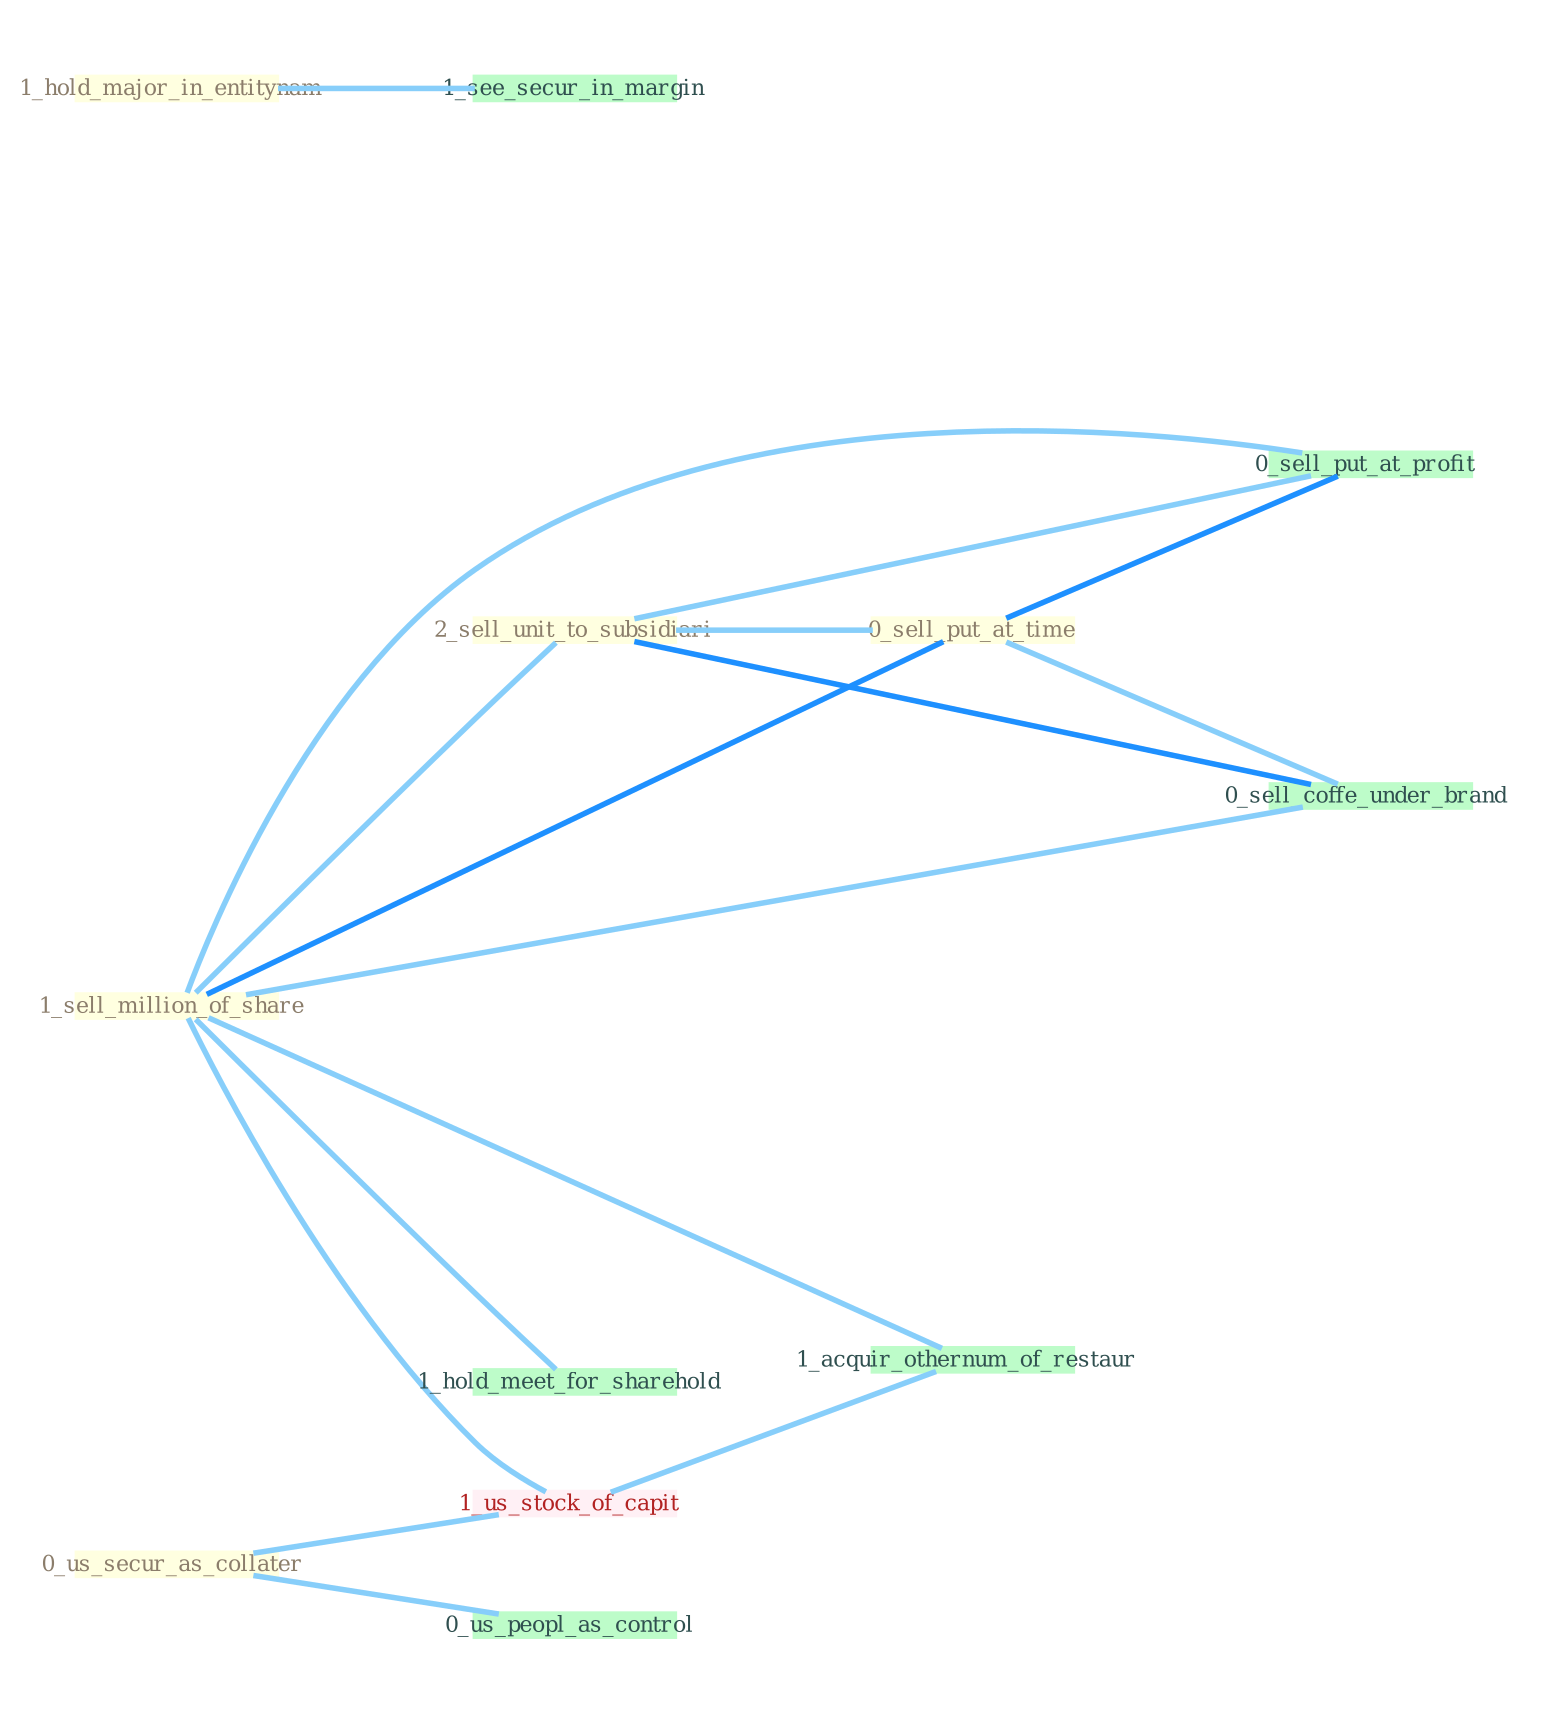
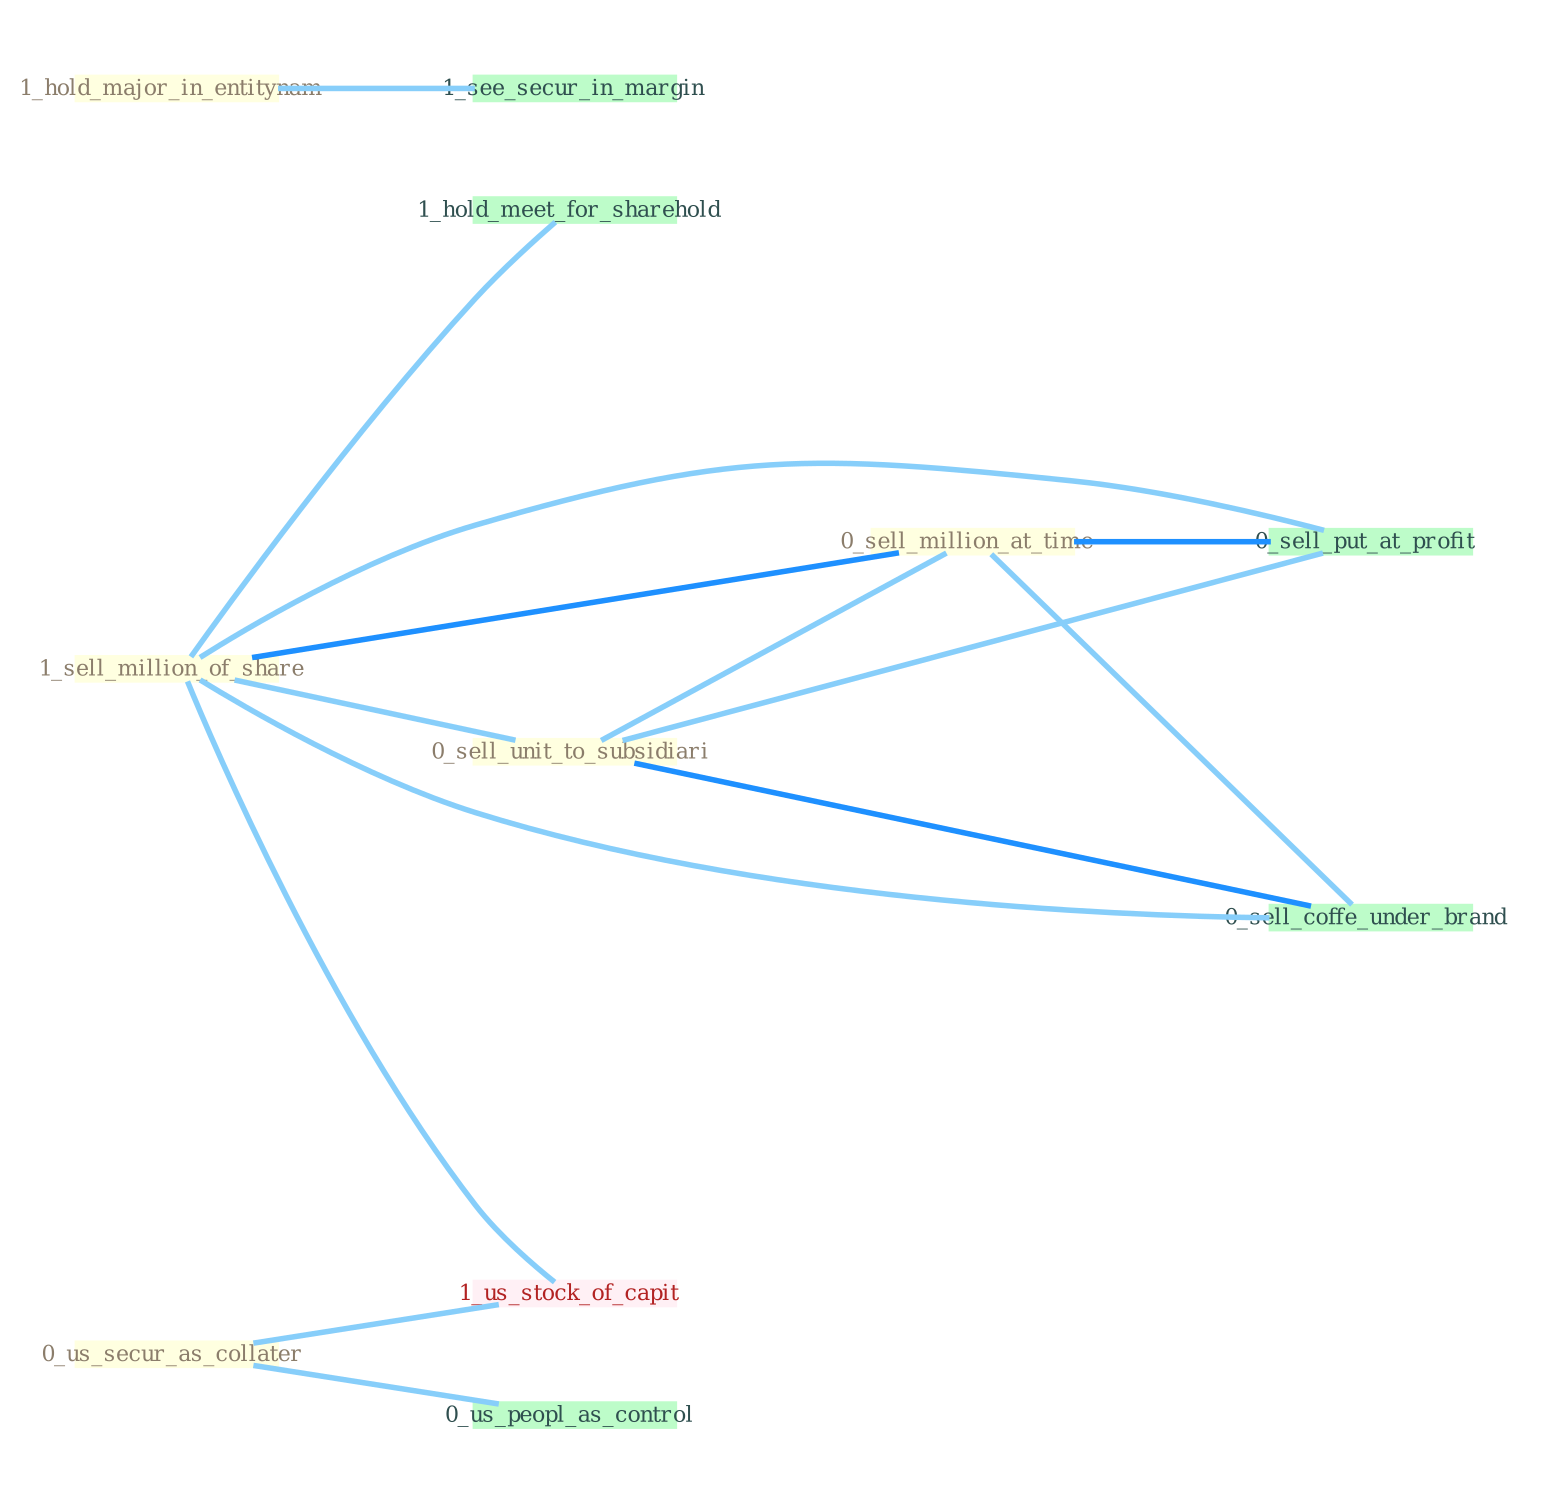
(575, 630) -> (575, 752)
(973, 630) -> (973, 542)
(973, 1360) -> none
